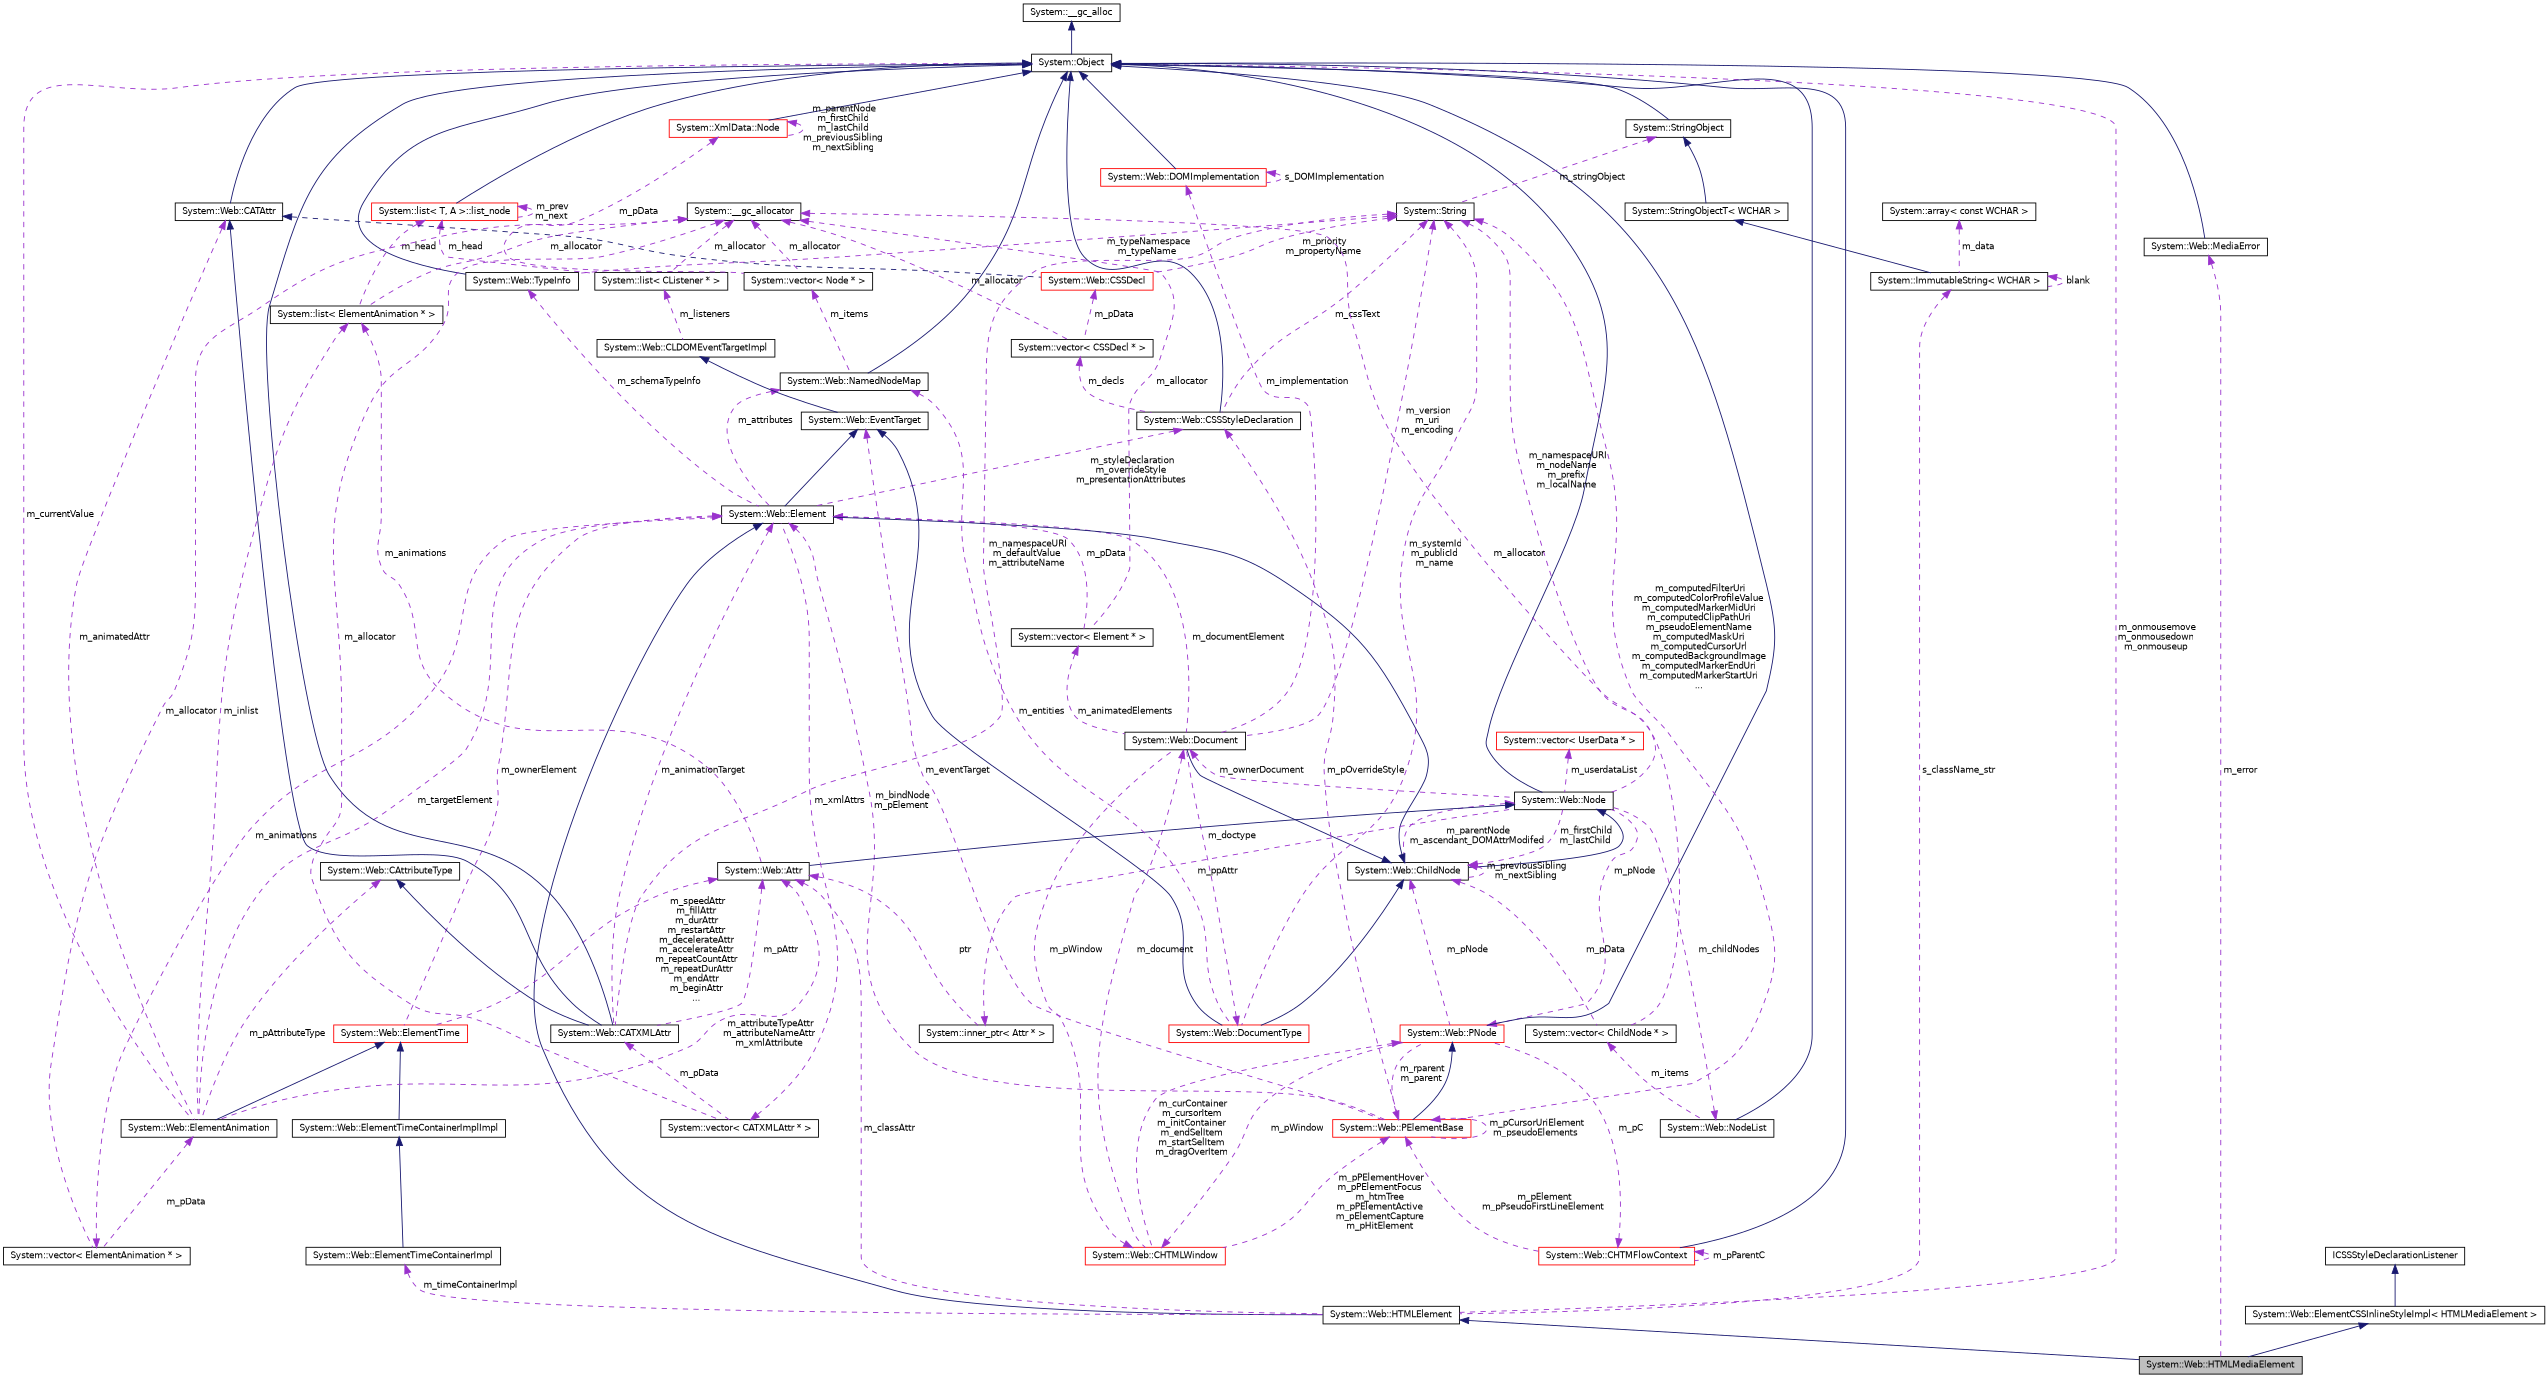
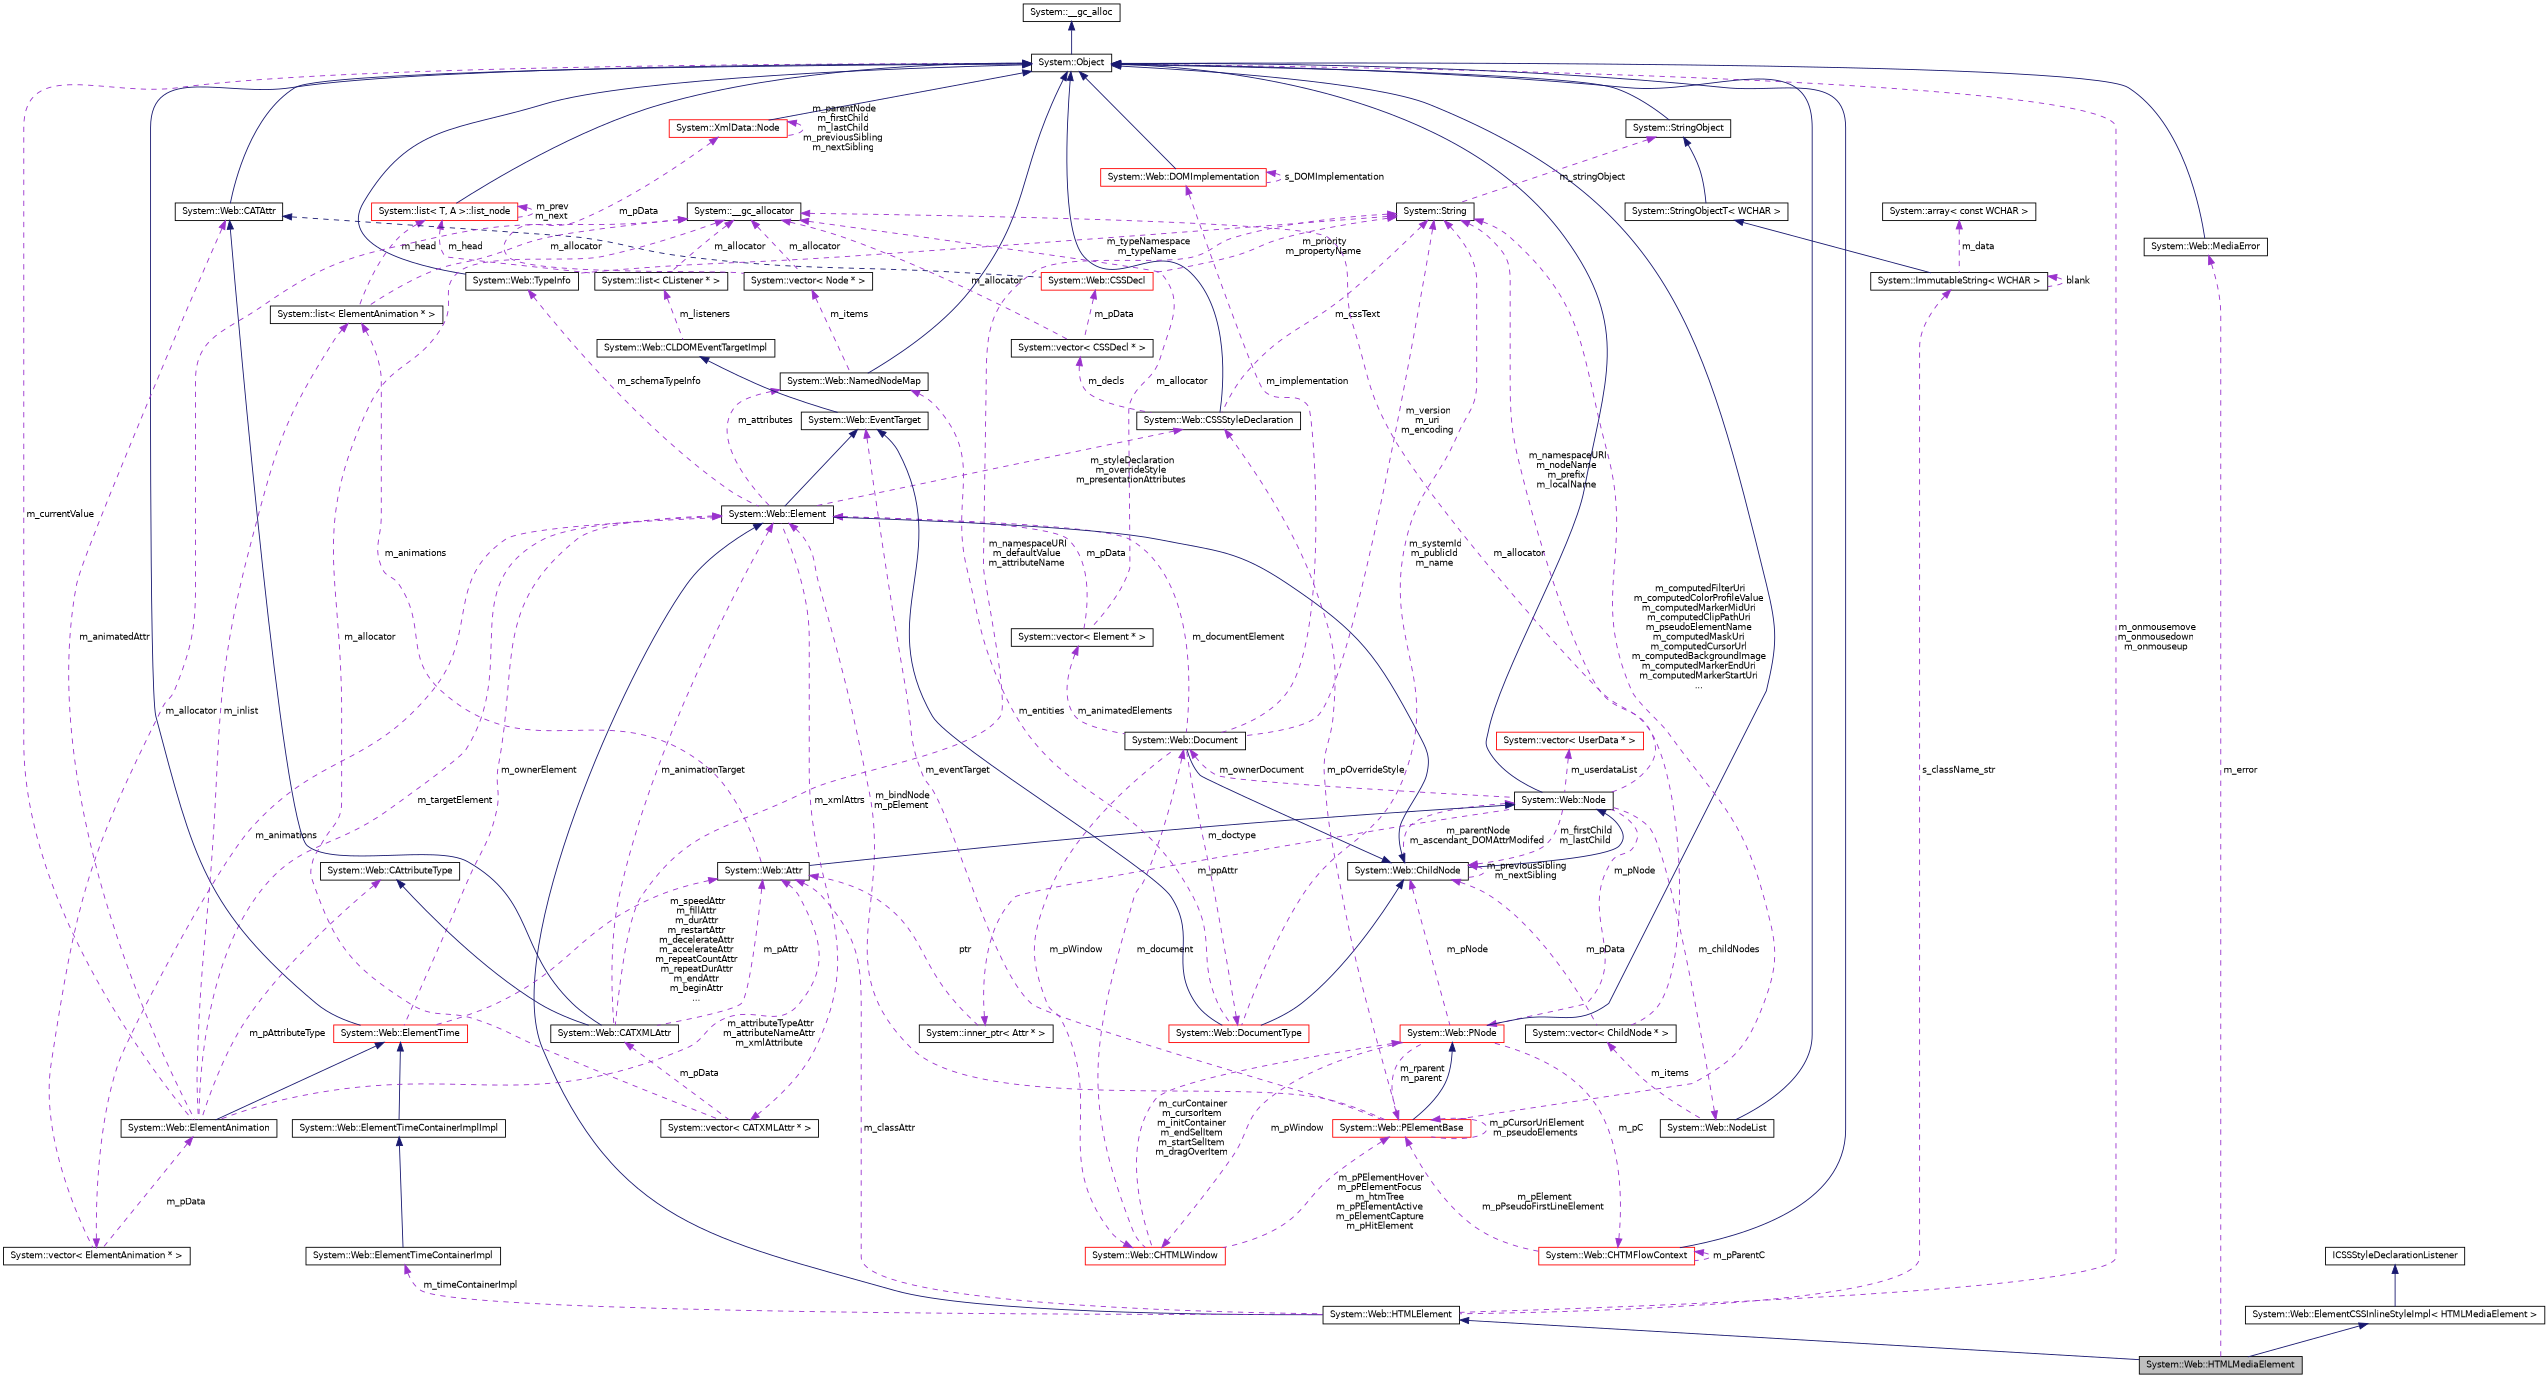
(269, 310) -> (151, 167)
